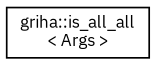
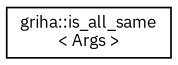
(78, 33) -> (89, 33)
